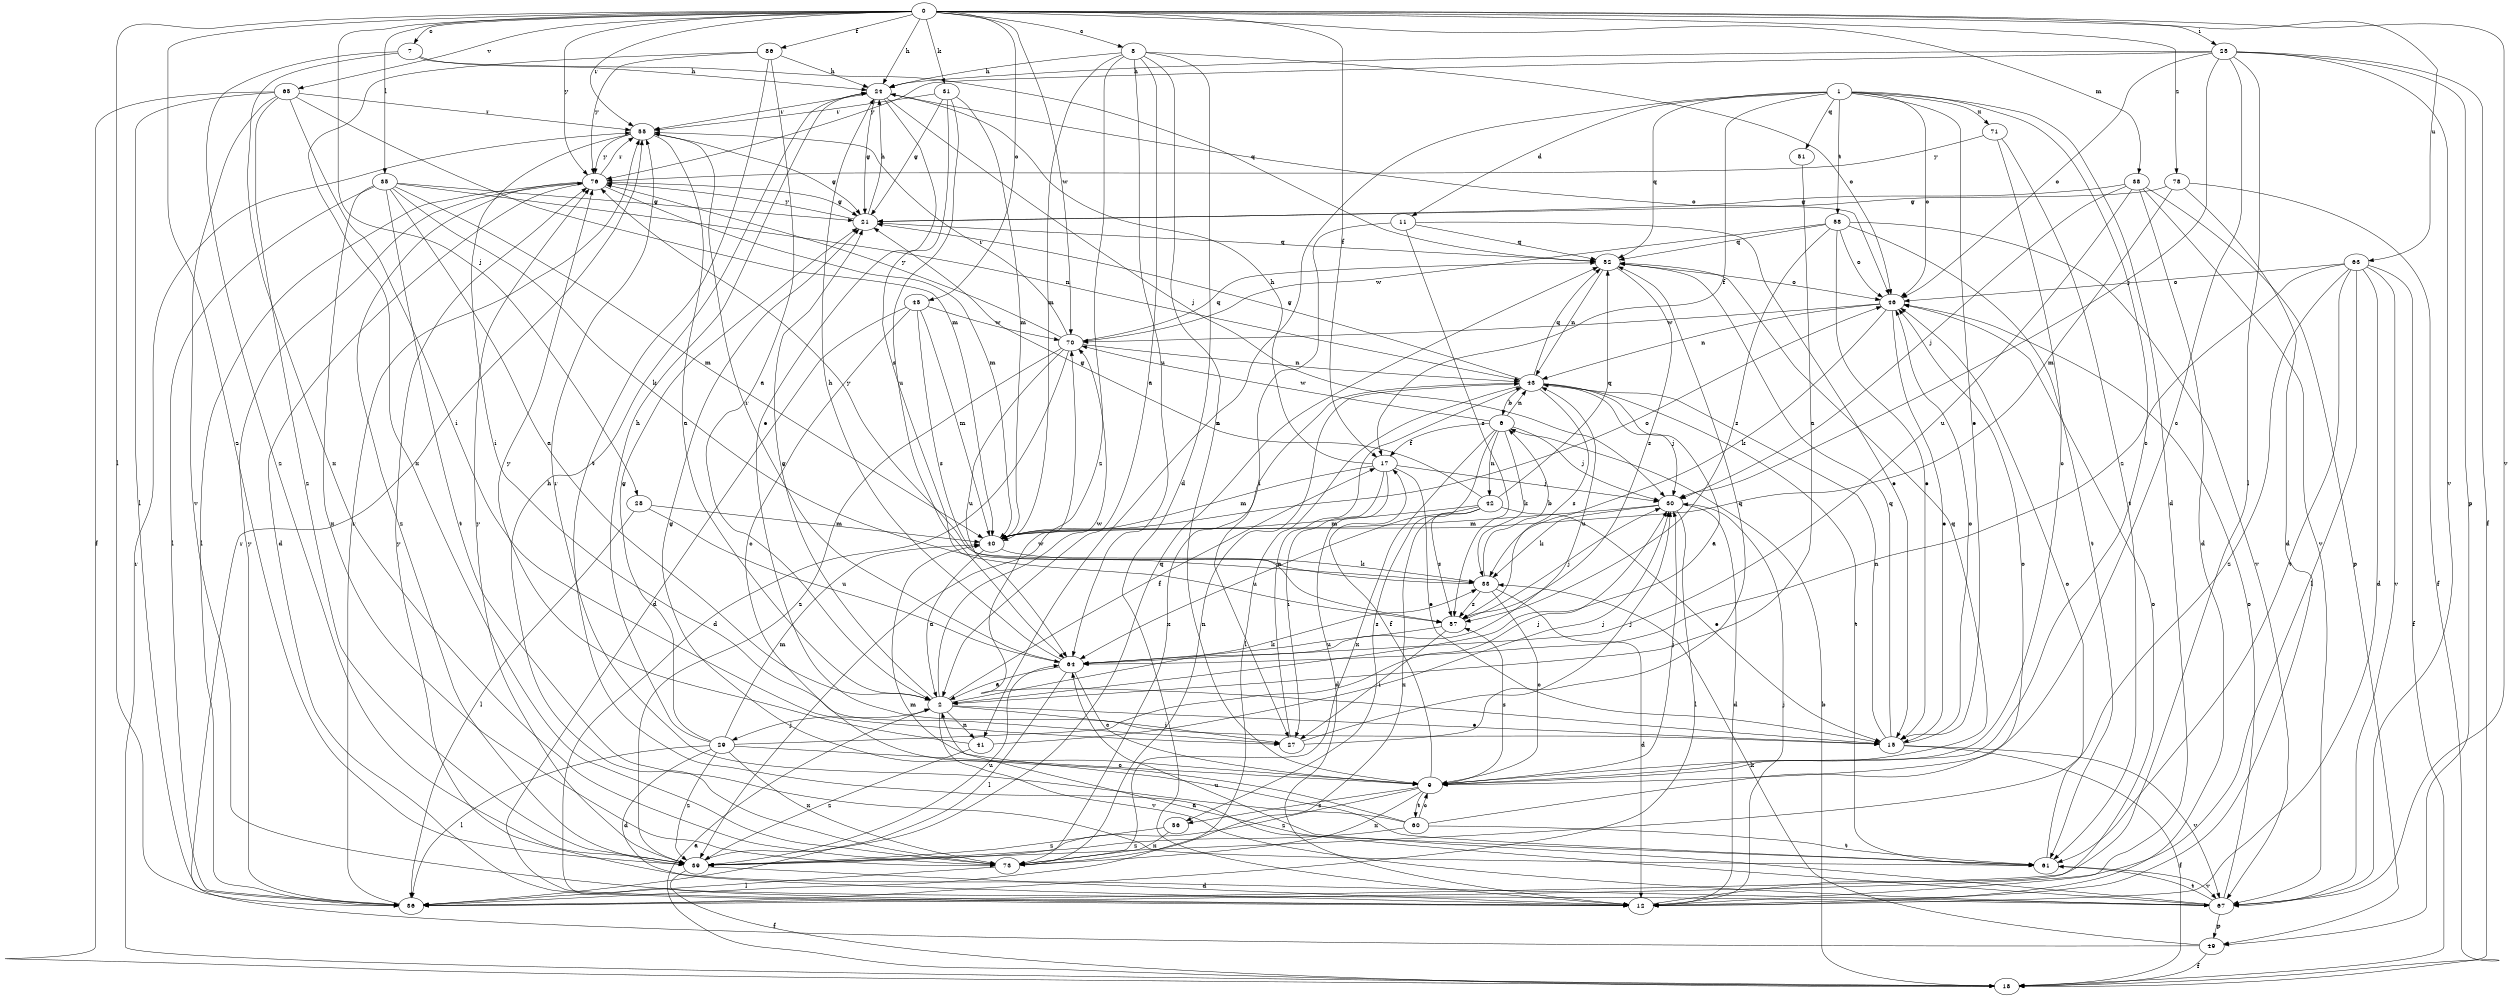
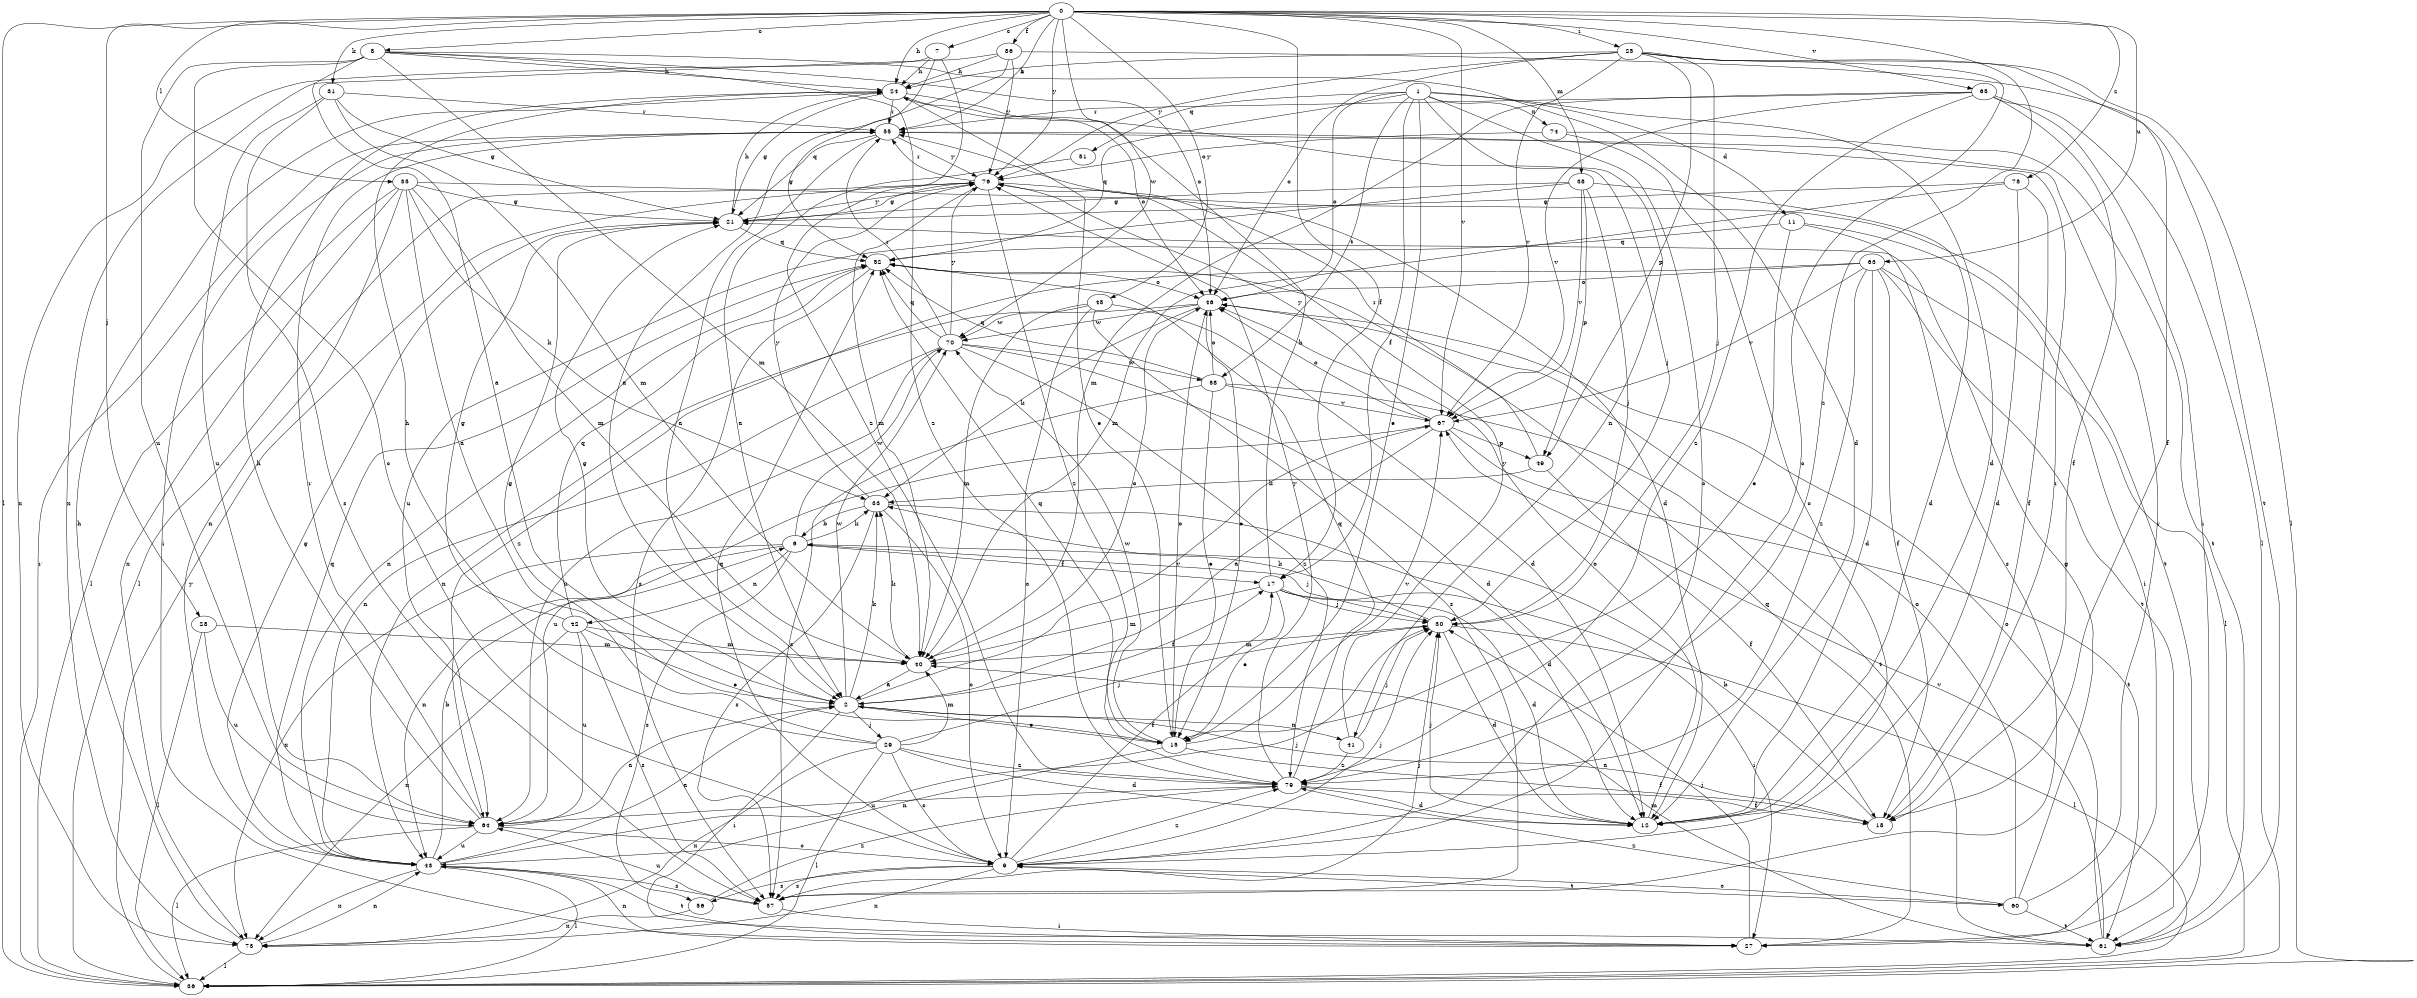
(1995, 132) -> (1554, 132)
(1453, 269) -> (1075, 358)
(696, 866) -> (1289, 785)
